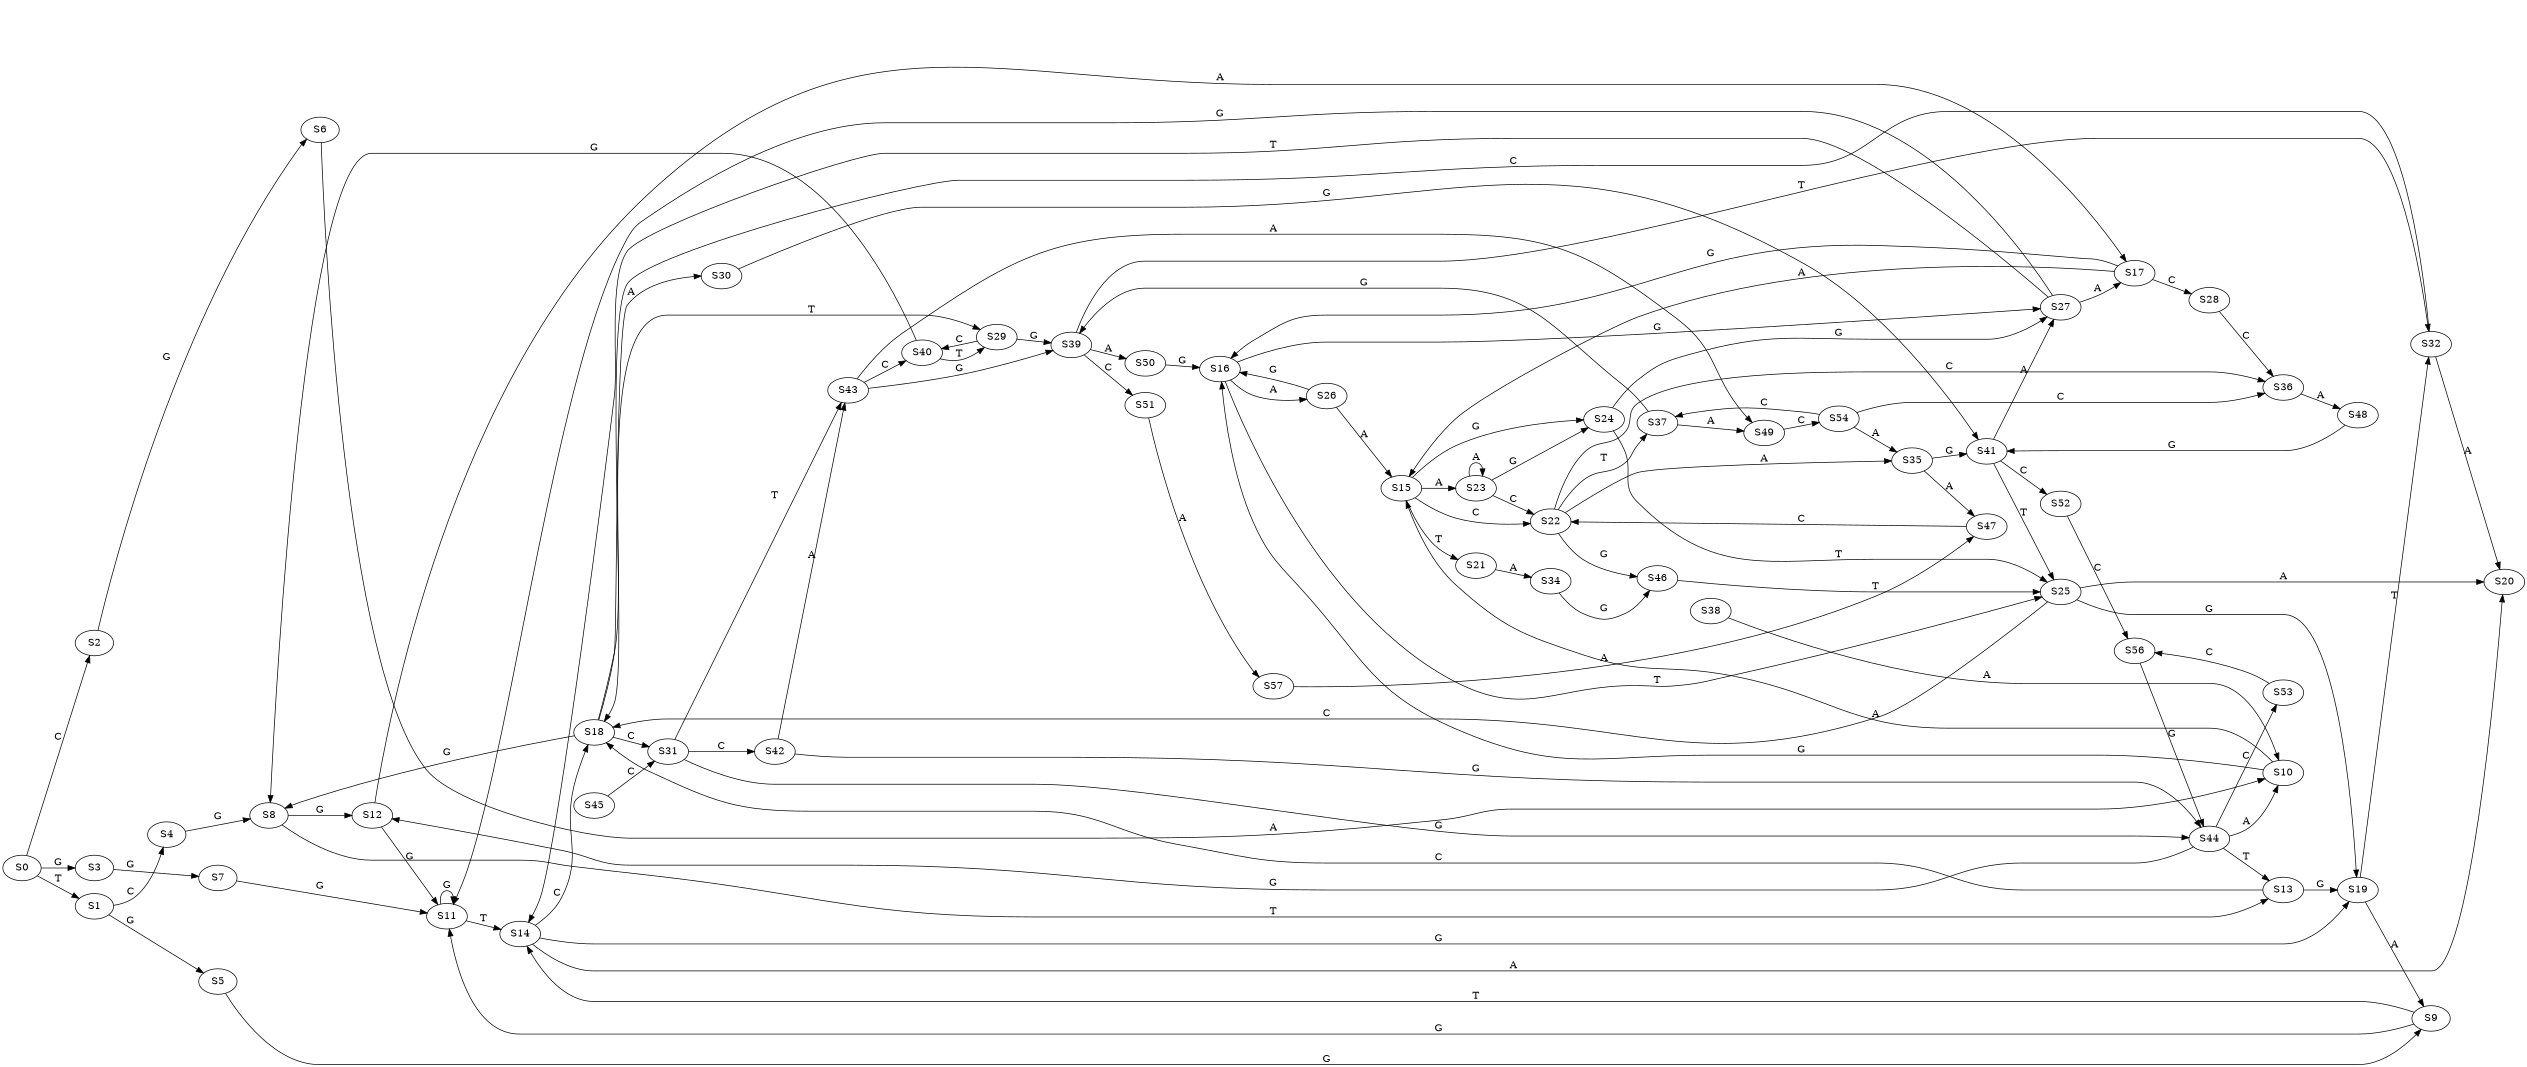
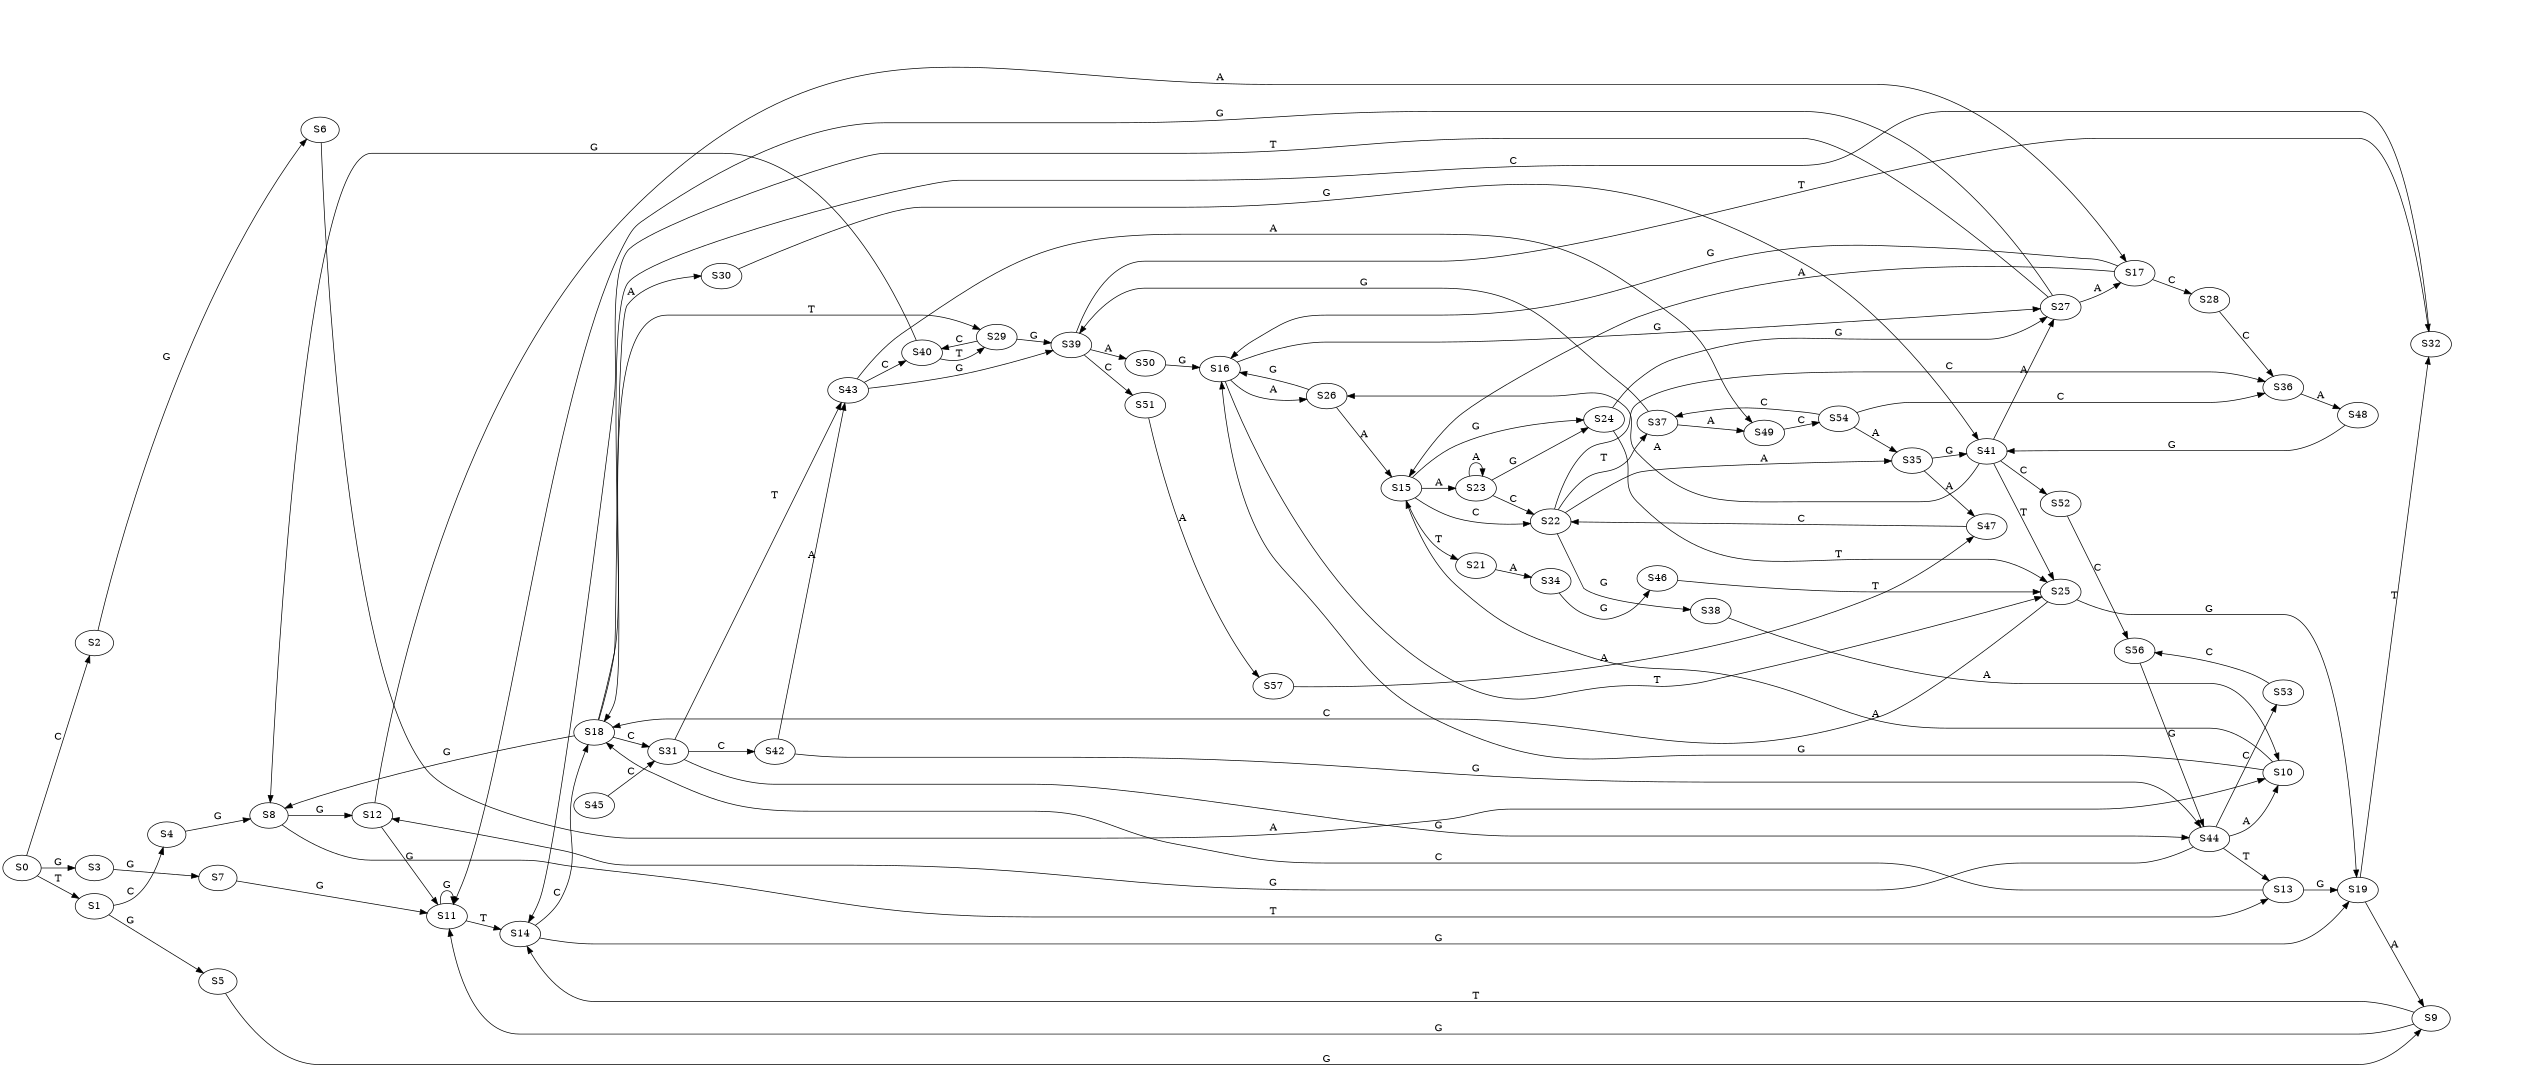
none -> (1668, 479)
(1589, 563) -> (1603, 597)
(2504, 582) -> none
